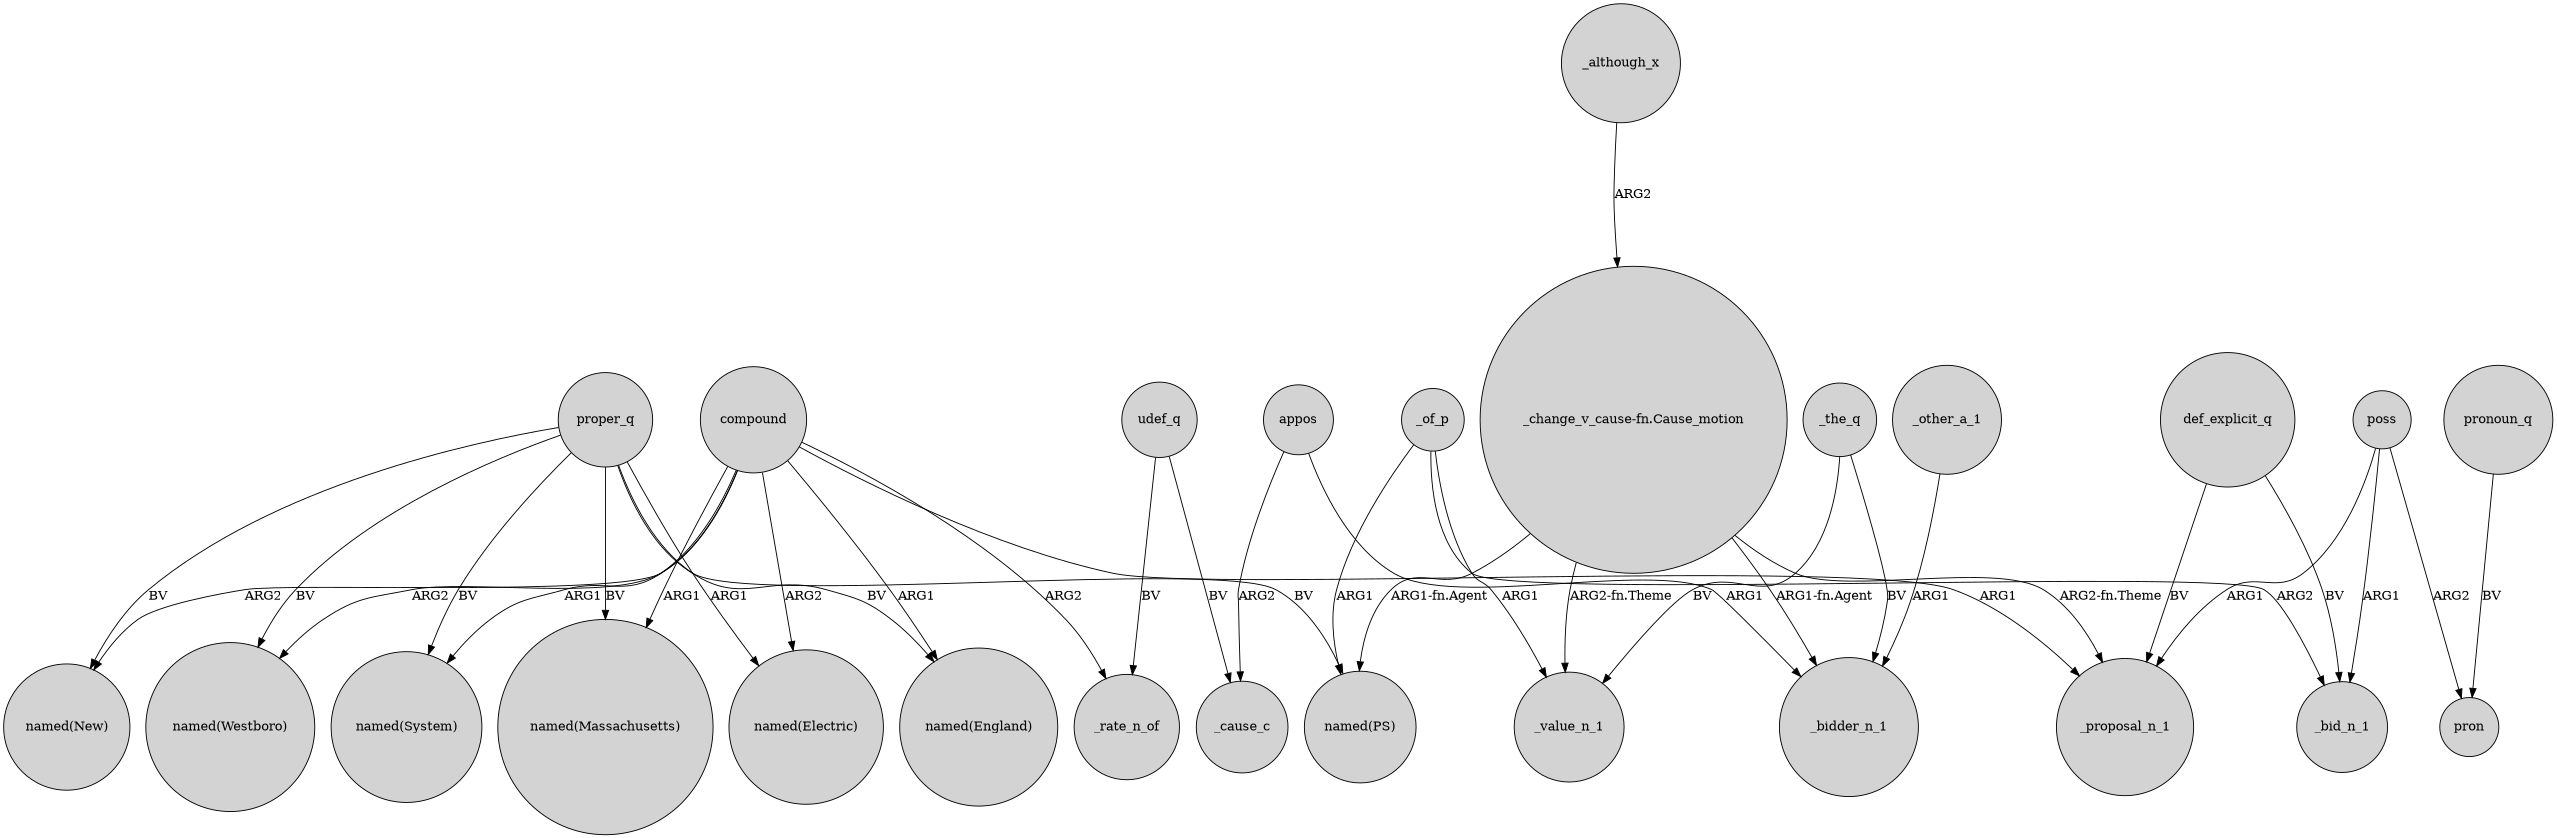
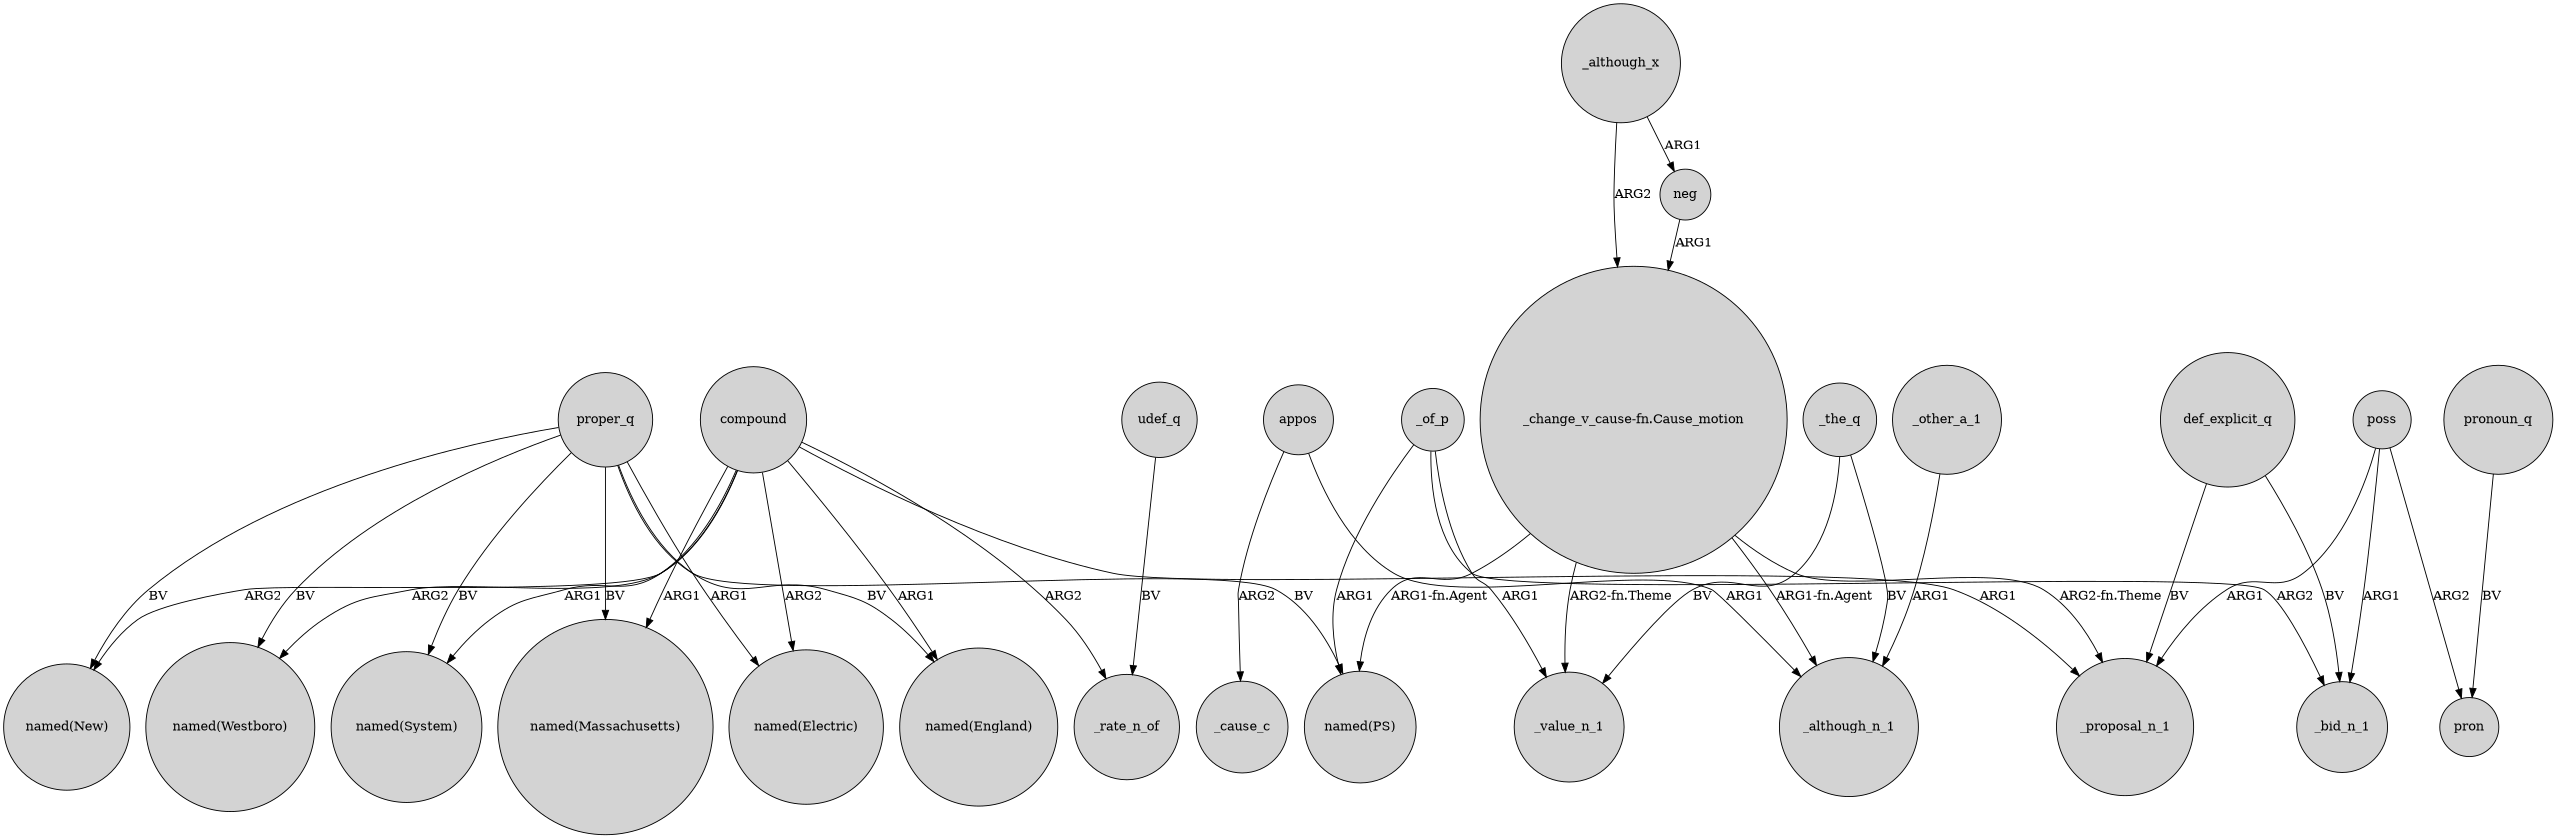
none -> (1685, 195)
(1199, 565) -> none
(1849, 727) -> (1849, 727)
